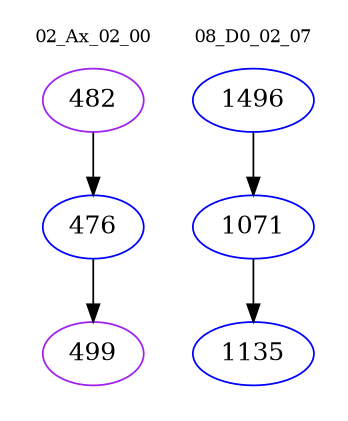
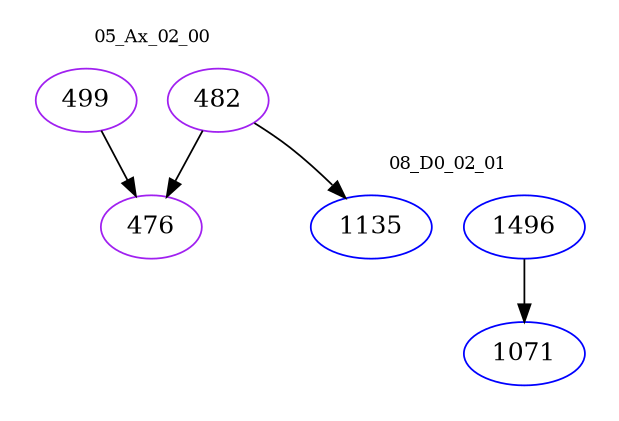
(93, 38) -> (152, 38)
(253, 38) -> (448, 165)
(93, 227) -> (151, 227)
(93, 282) -> (114, 155)
(253, 282) -> (309, 163)
